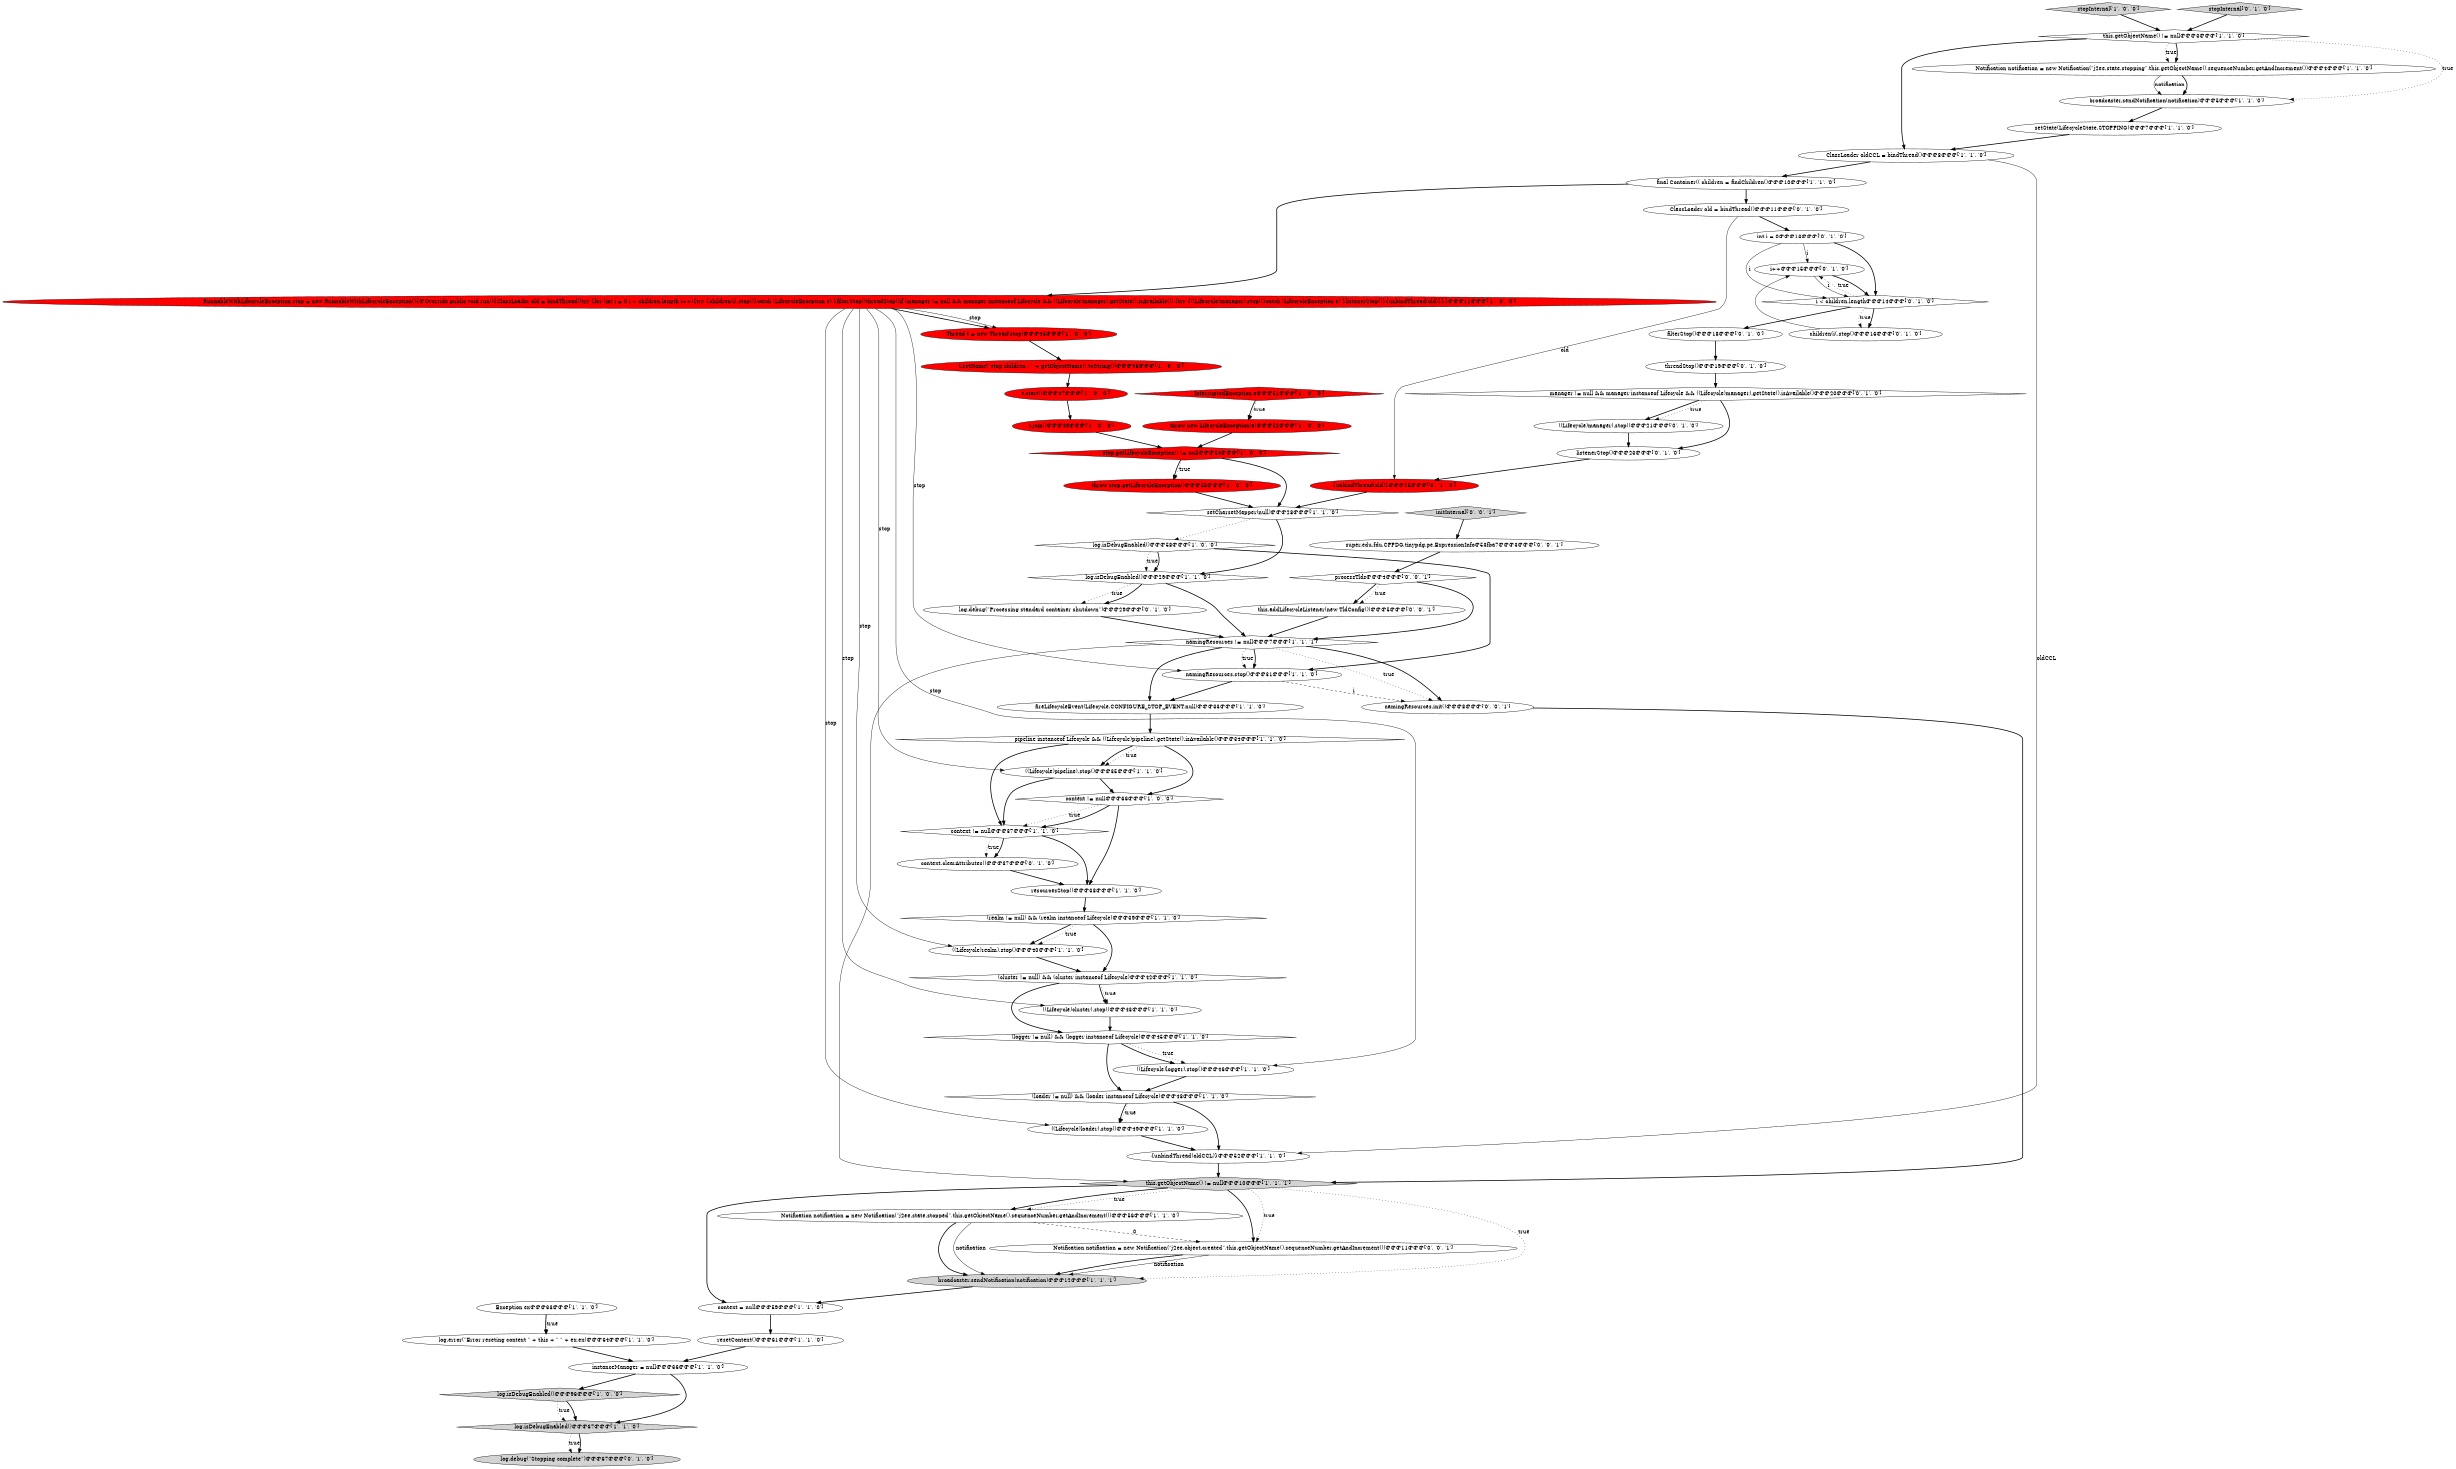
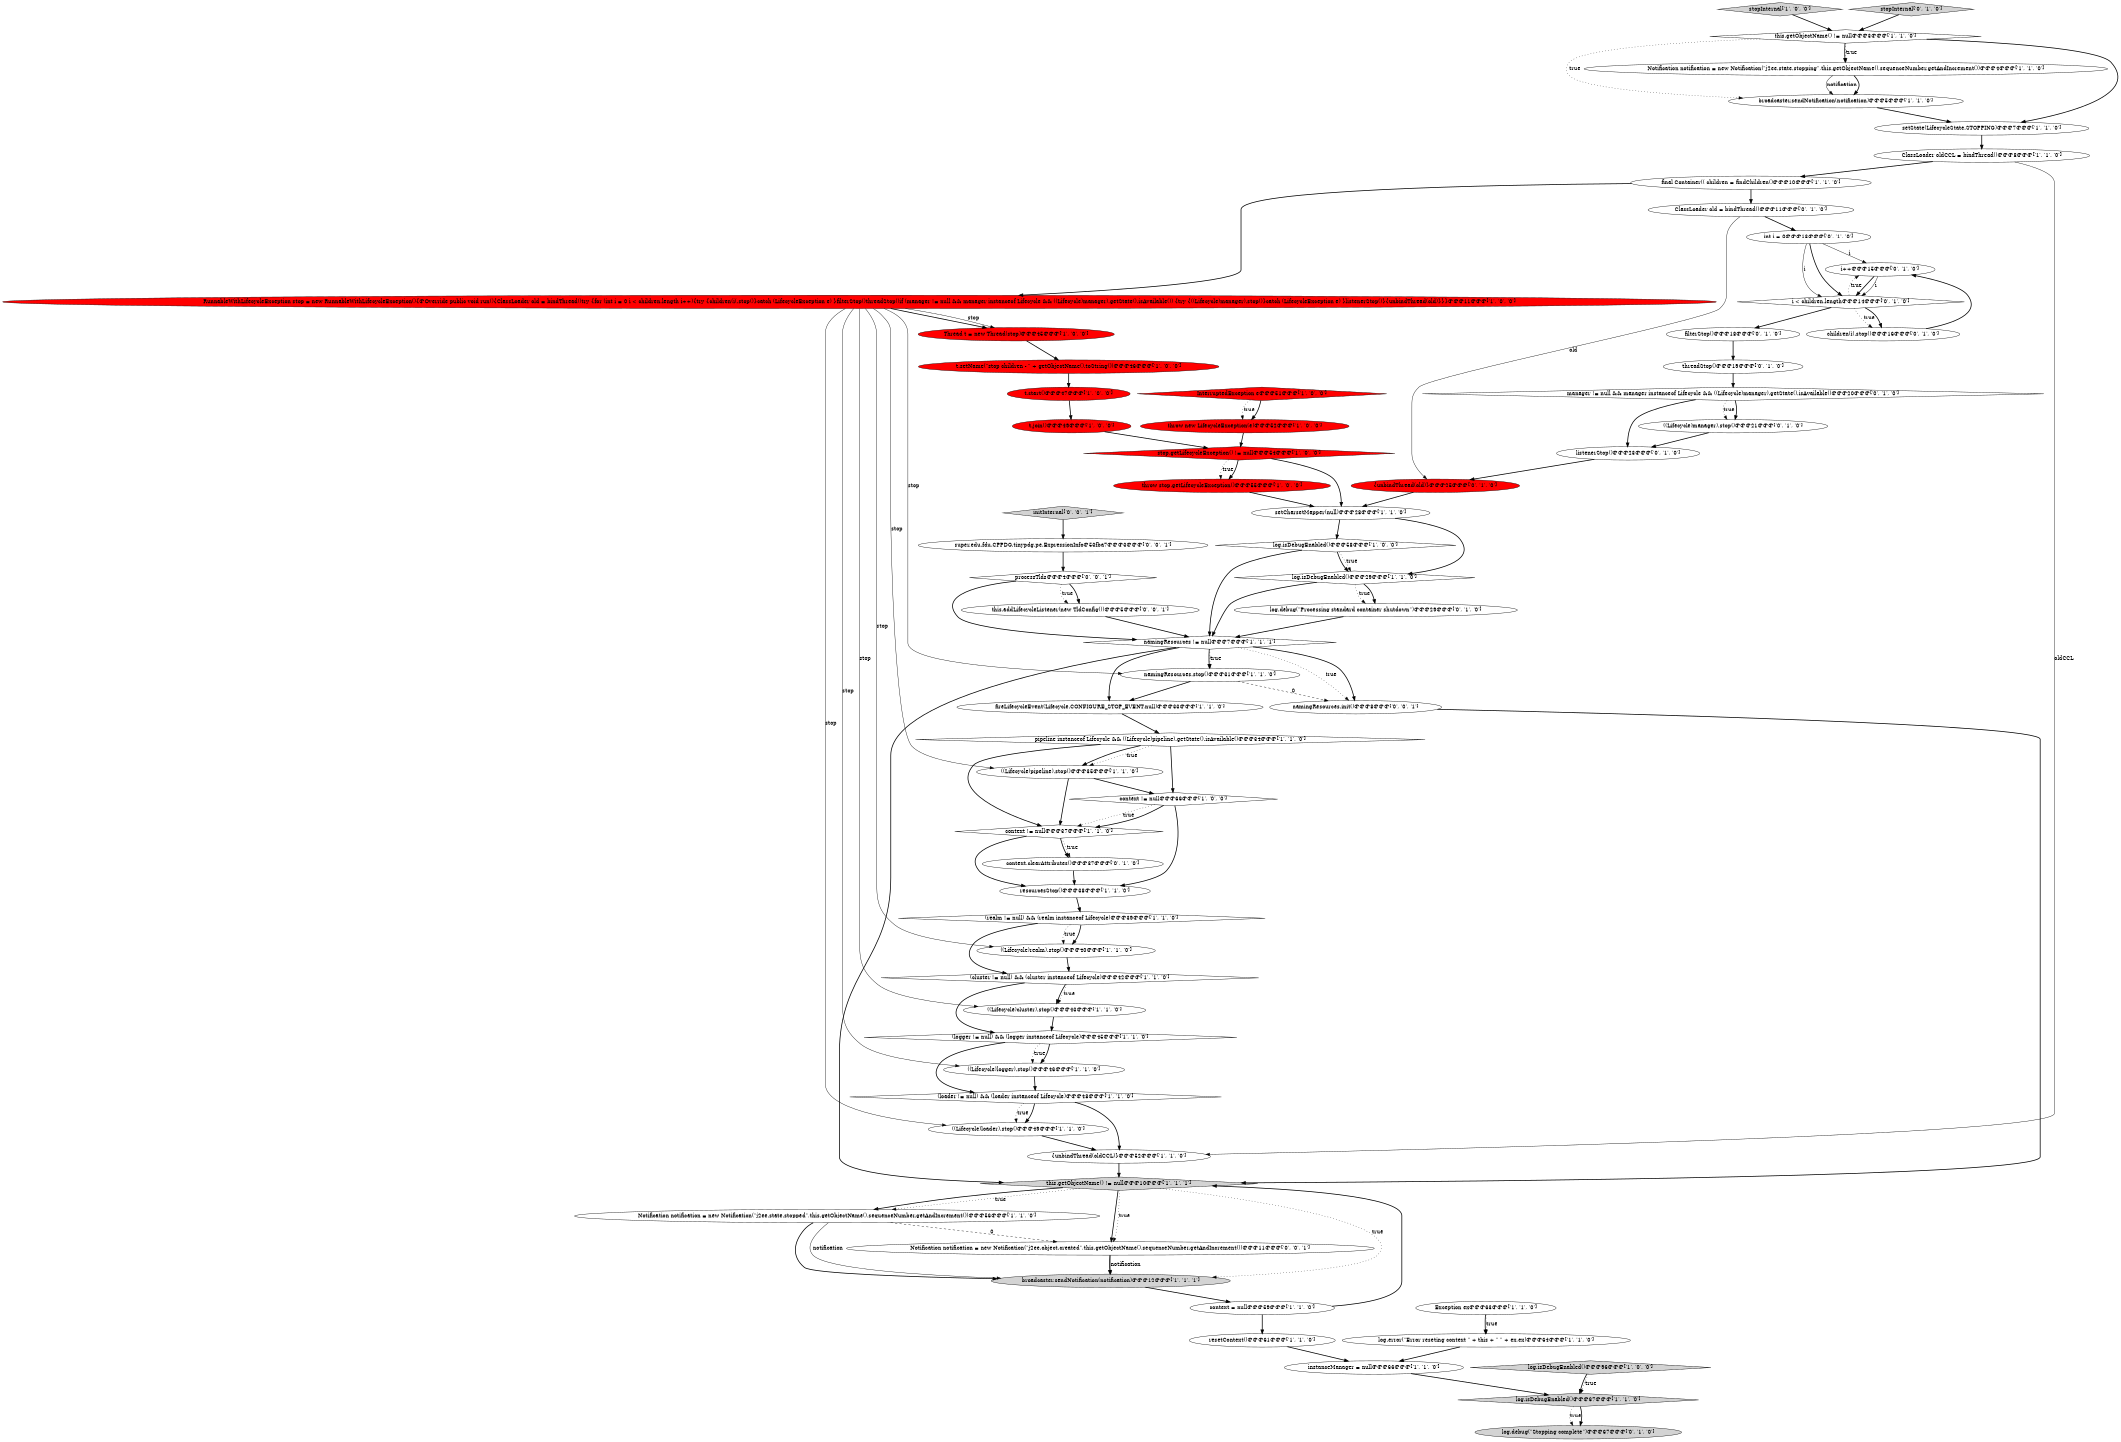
(1953, 49) -> (2082, 52)
(1765, 314) -> (1969, 299)
(1273, 513) -> (1341, 513)
(1216, 529) -> (1338, 527)
(1476, 570) -> (1234, 568)
(1354, 691) -> (1294, 691)
(859, 928) -> (890, 885)
(864, 1194) -> (1383, 1203)
(609, 1381) -> none
